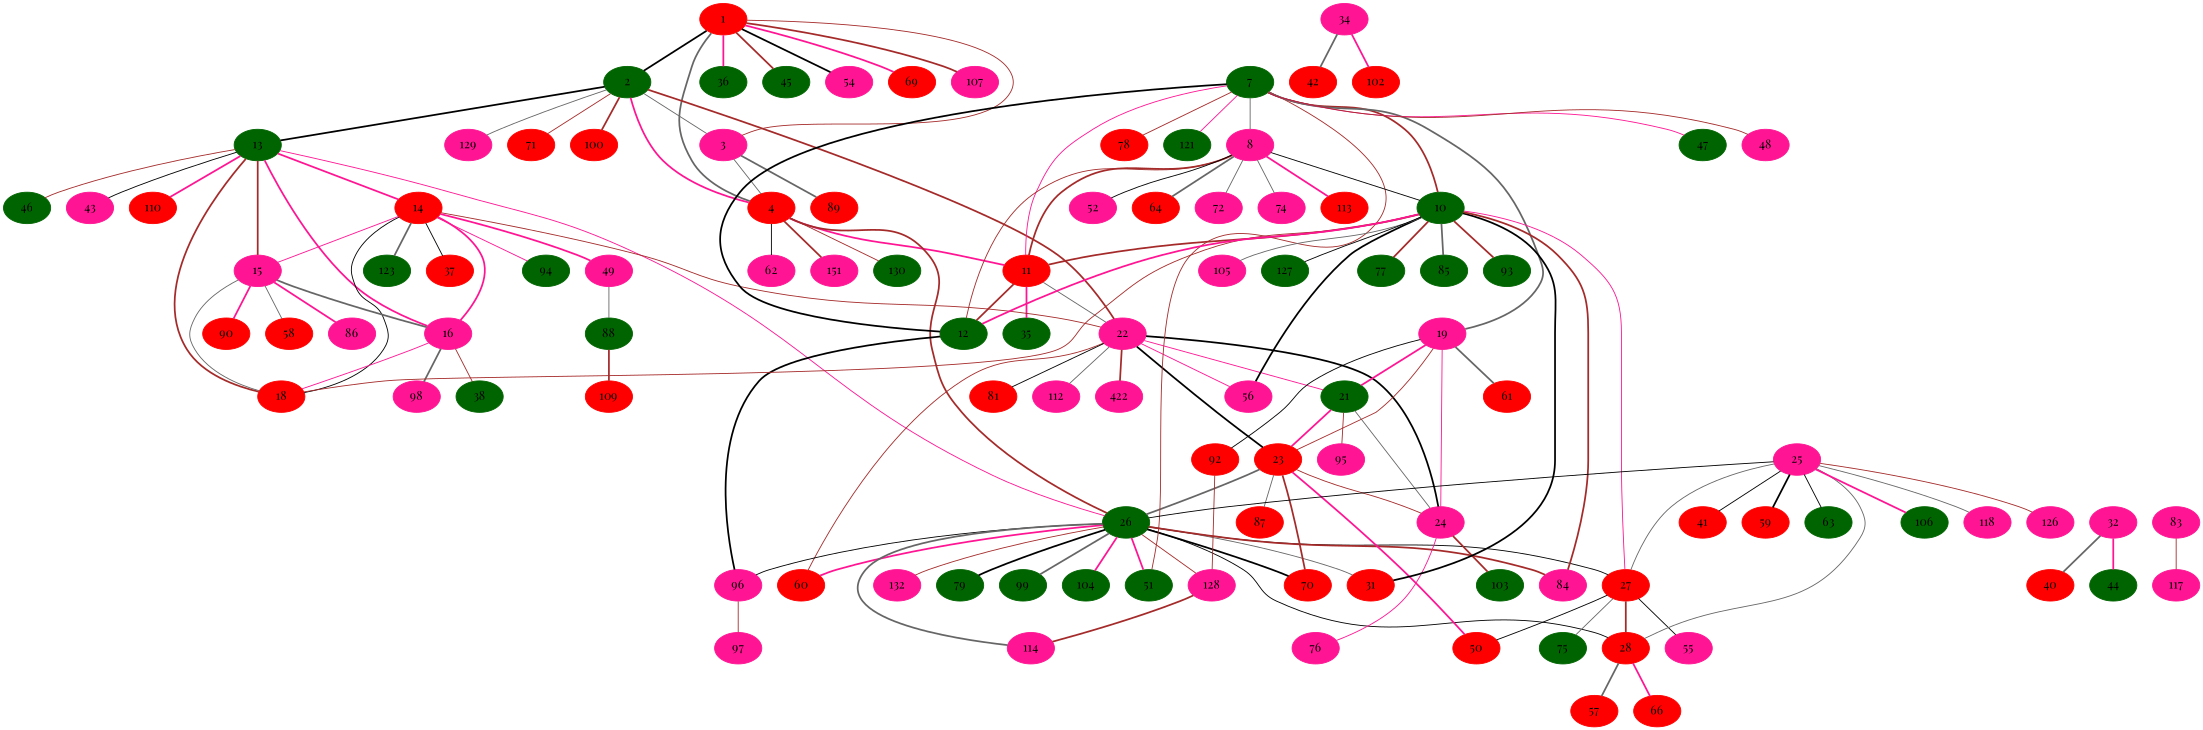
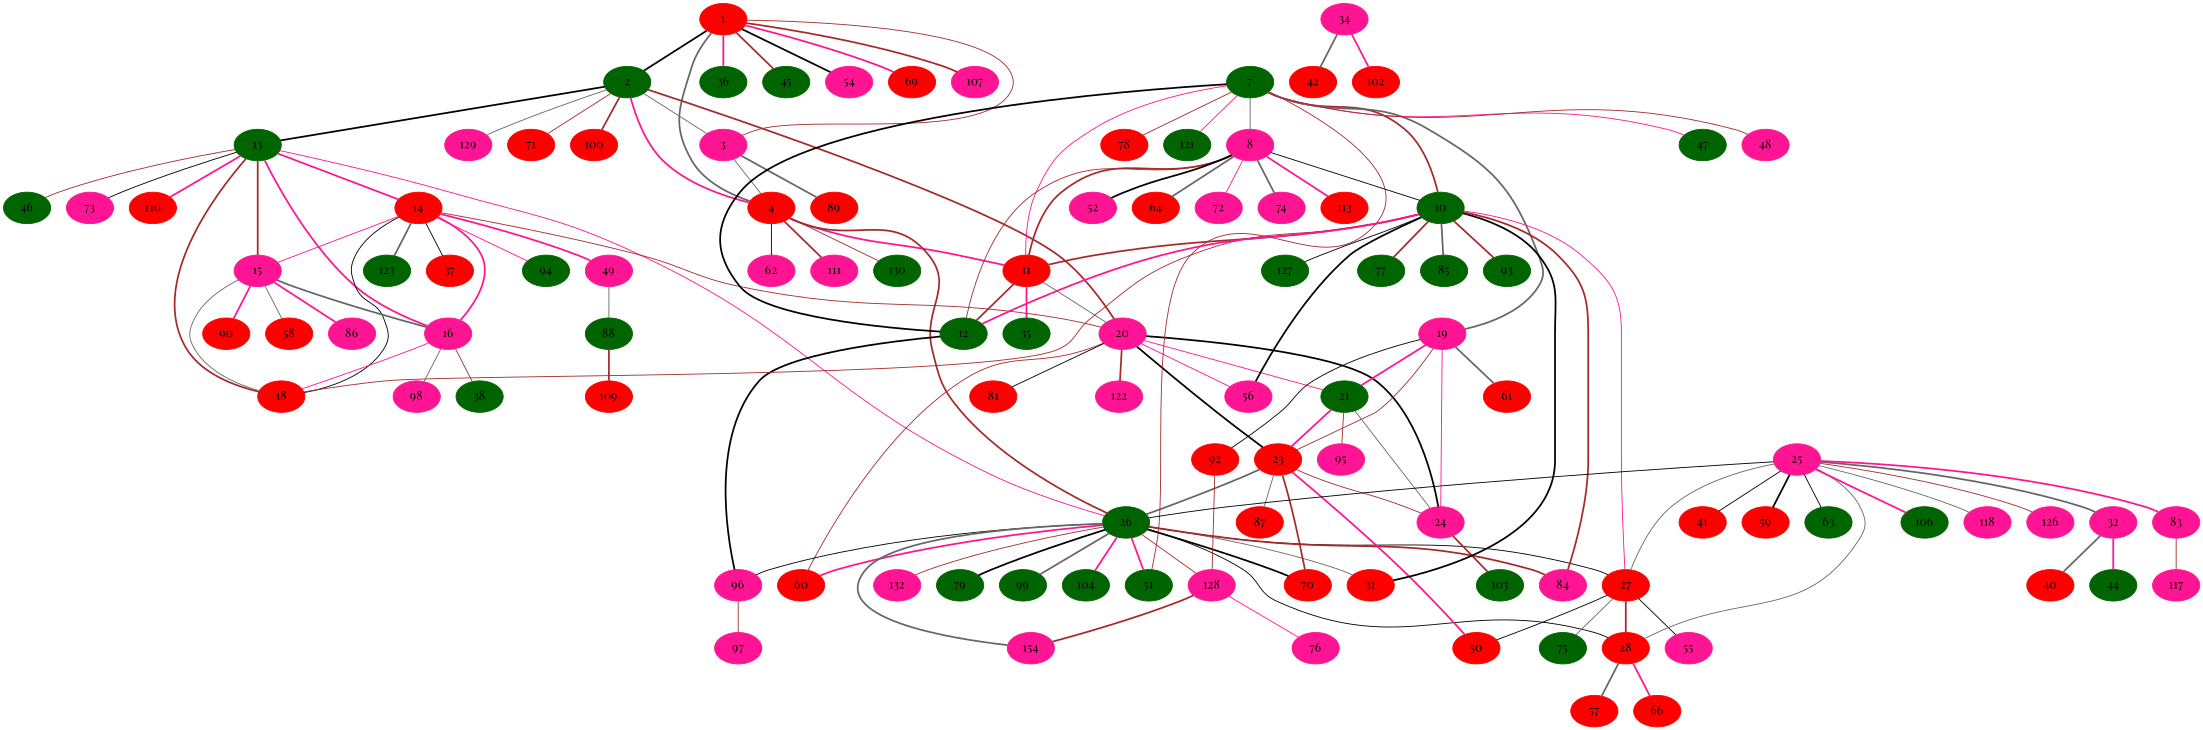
(1172, 176) -> (1172, 176)
(1234, 176) -> (1234, 176)
(1266, 176) -> (1266, 176)
(90, 208) -> (90, 208)
(834, 271) -> (834, 271)
(1222, 271) -> none
(1123, 334) -> (1123, 334)
(432, 365) -> (432, 365)
(1056, 397) -> none
(1119, 397) -> (1119, 397)
none -> (1991, 476)
none -> (1959, 479)
(1400, 603) -> (1264, 617)
(1031, 648) -> (1031, 648)
